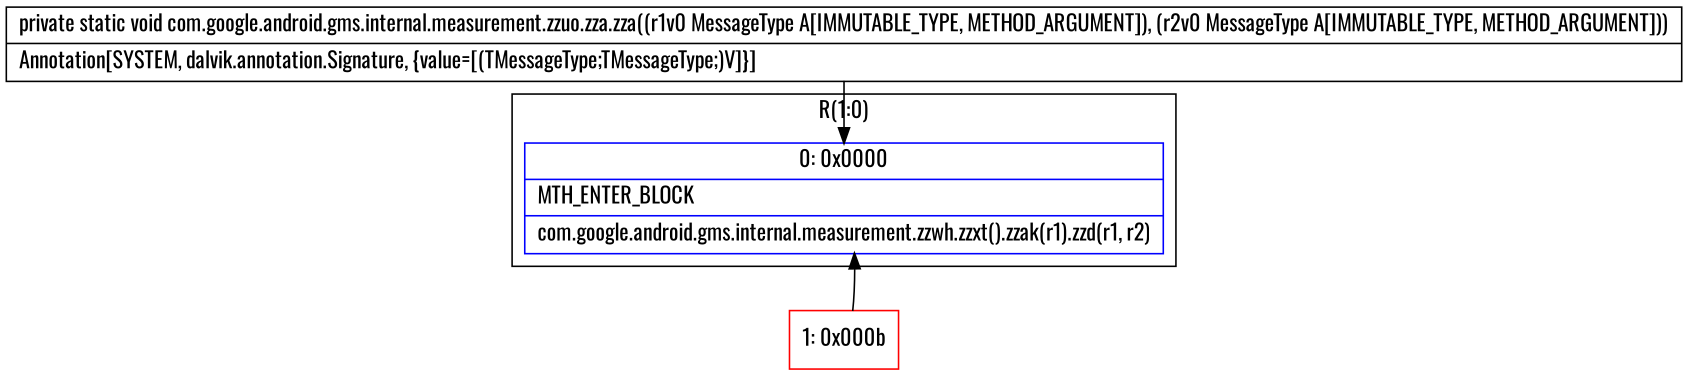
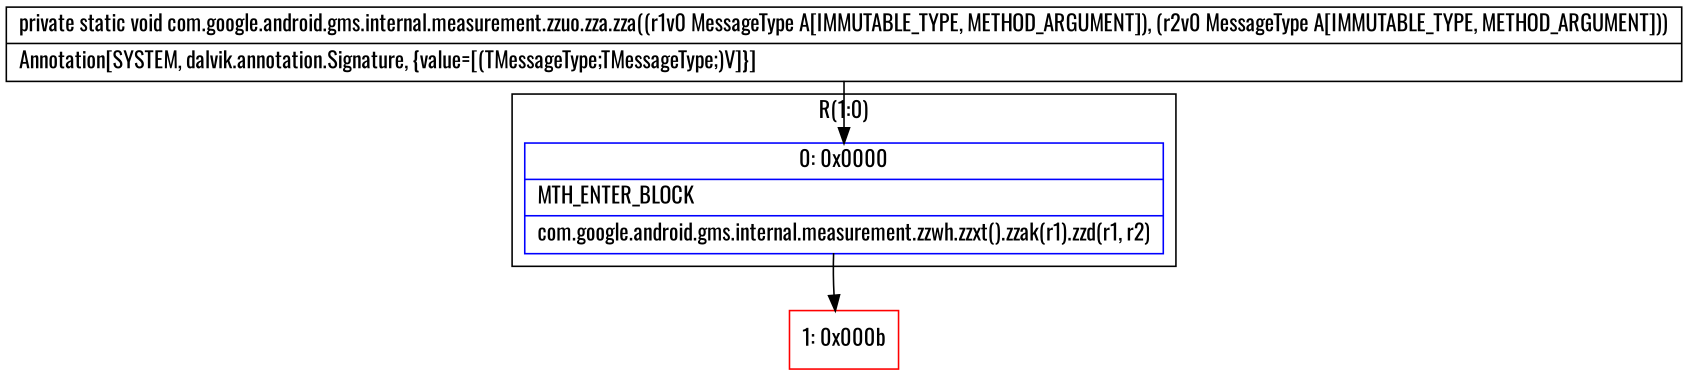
(854, 290) -> (833, 276)
